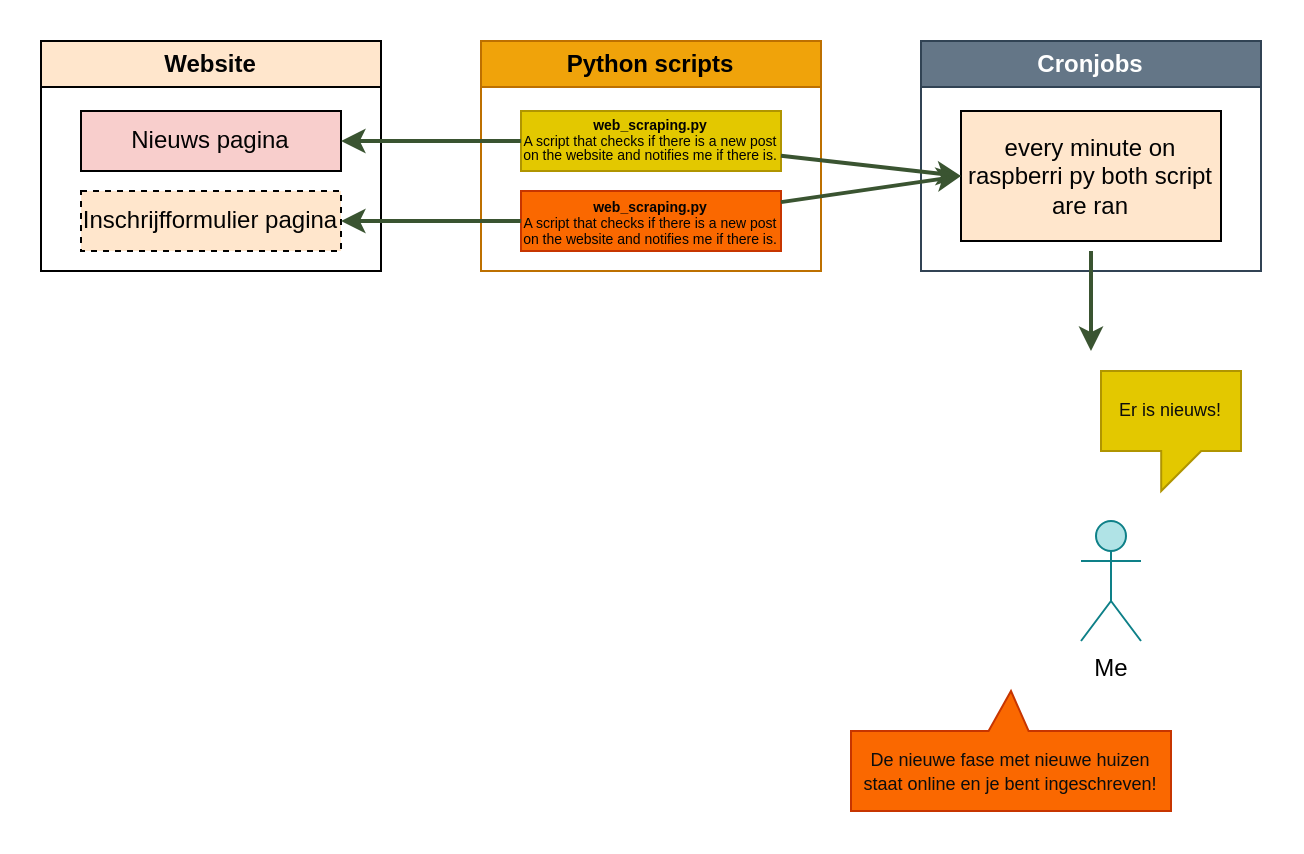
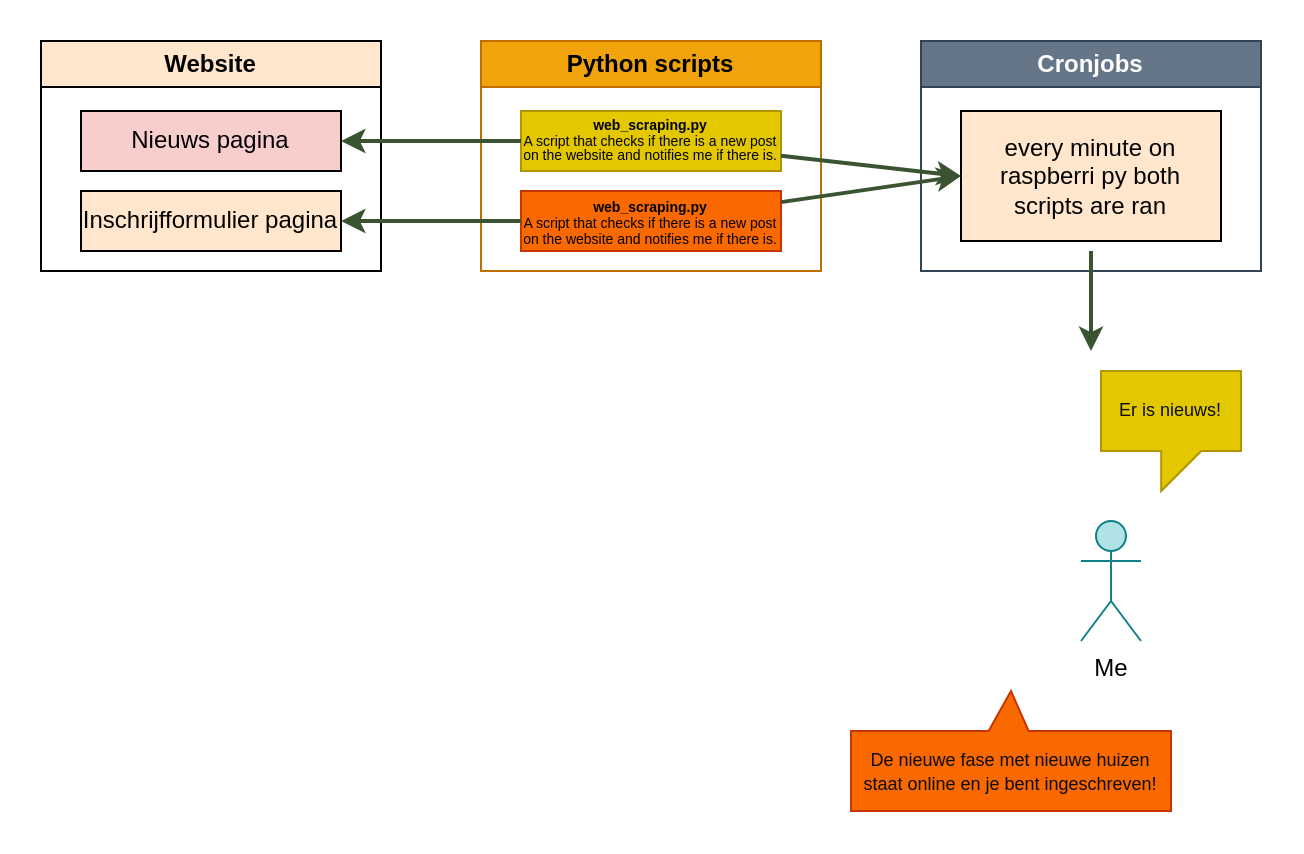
(1091, 177) -> (1091, 177)
(211, 221) -> (211, 221)
